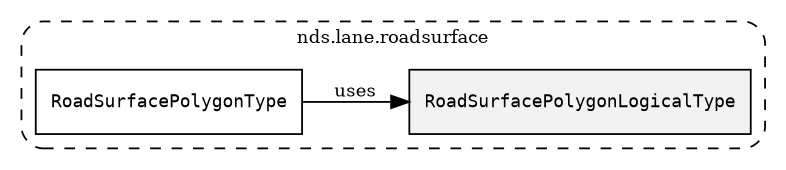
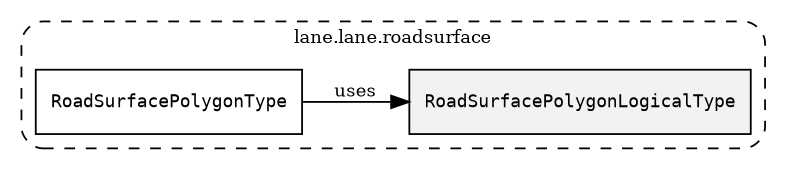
(393, 38) -> (393, 38)
